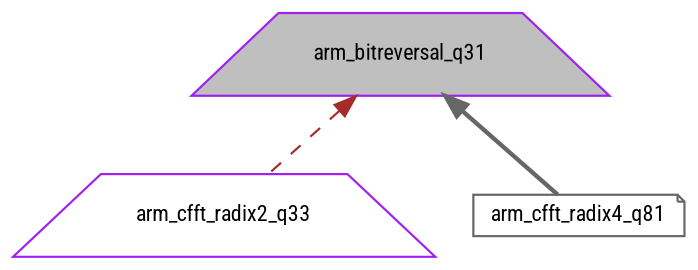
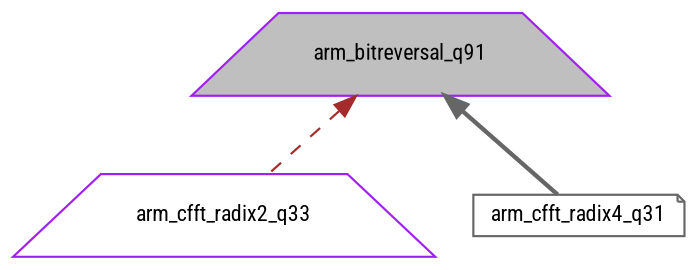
(400, 54) -> (400, 54)
(579, 215) -> (579, 215)
